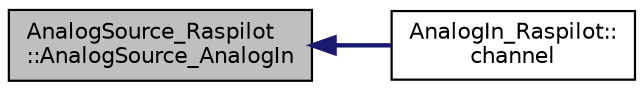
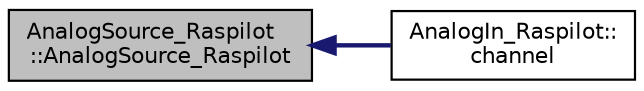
(160, 45) -> (160, 45)
